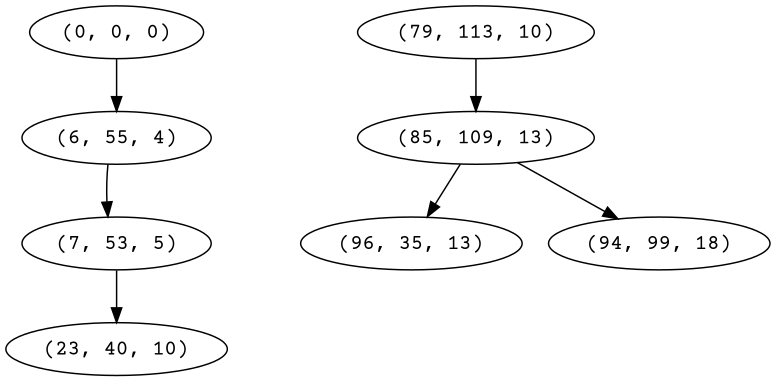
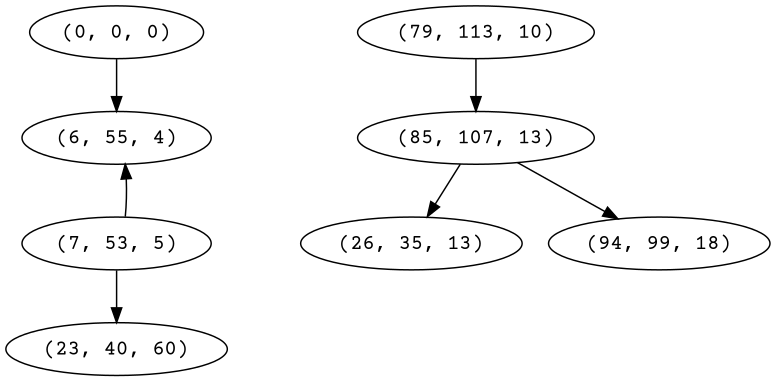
(476, 138) -> (476, 138)
(107, 183) -> (126, 198)
(411, 243) -> (411, 243)
(117, 349) -> (117, 349)
